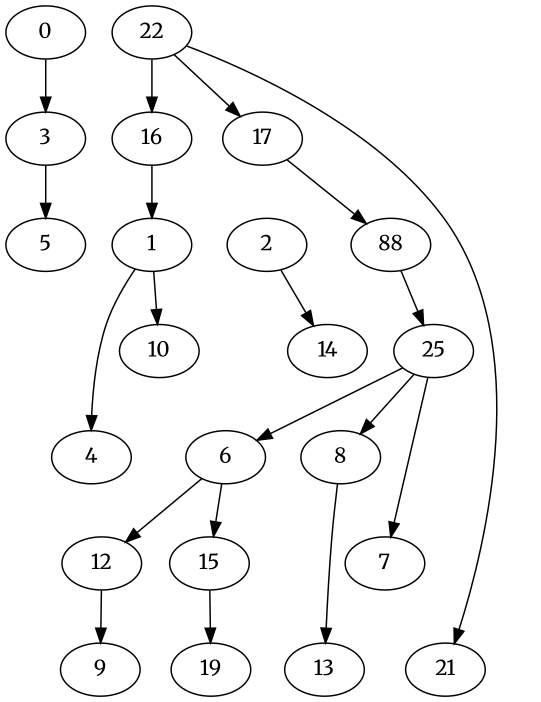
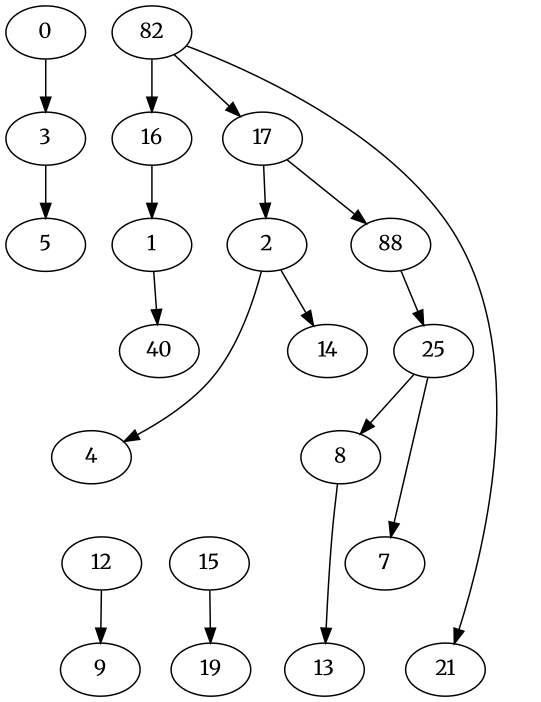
(152, 32) -> (152, 32)
none -> (264, 185)
(102, 339) -> (219, 368)
(159, 351) -> (159, 351)
(226, 457) -> none
